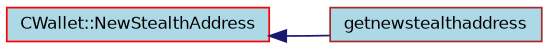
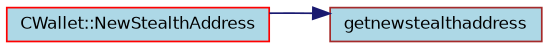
(308, 36) -> (291, 13)
